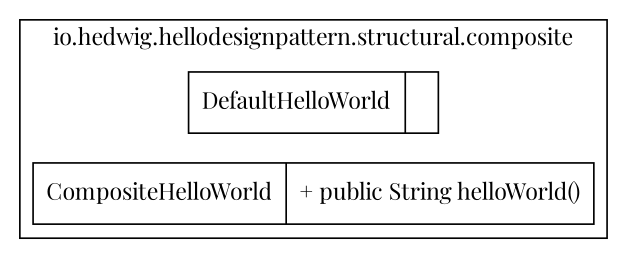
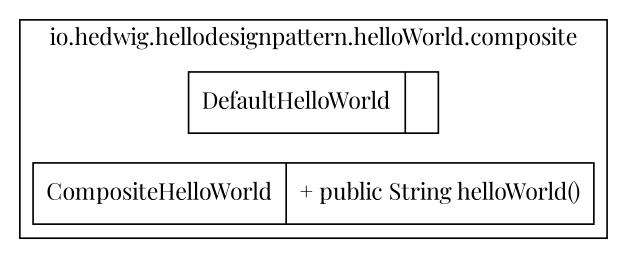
(313, 39) -> (313, 39)
